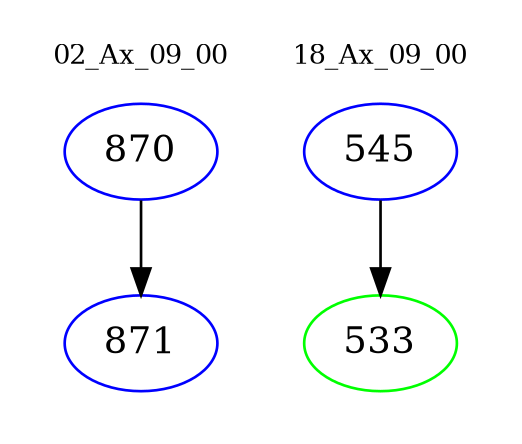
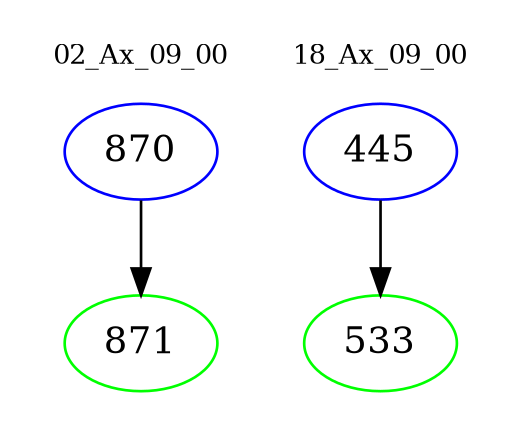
(381, 152) -> (381, 152)
(141, 343) -> (141, 343)
